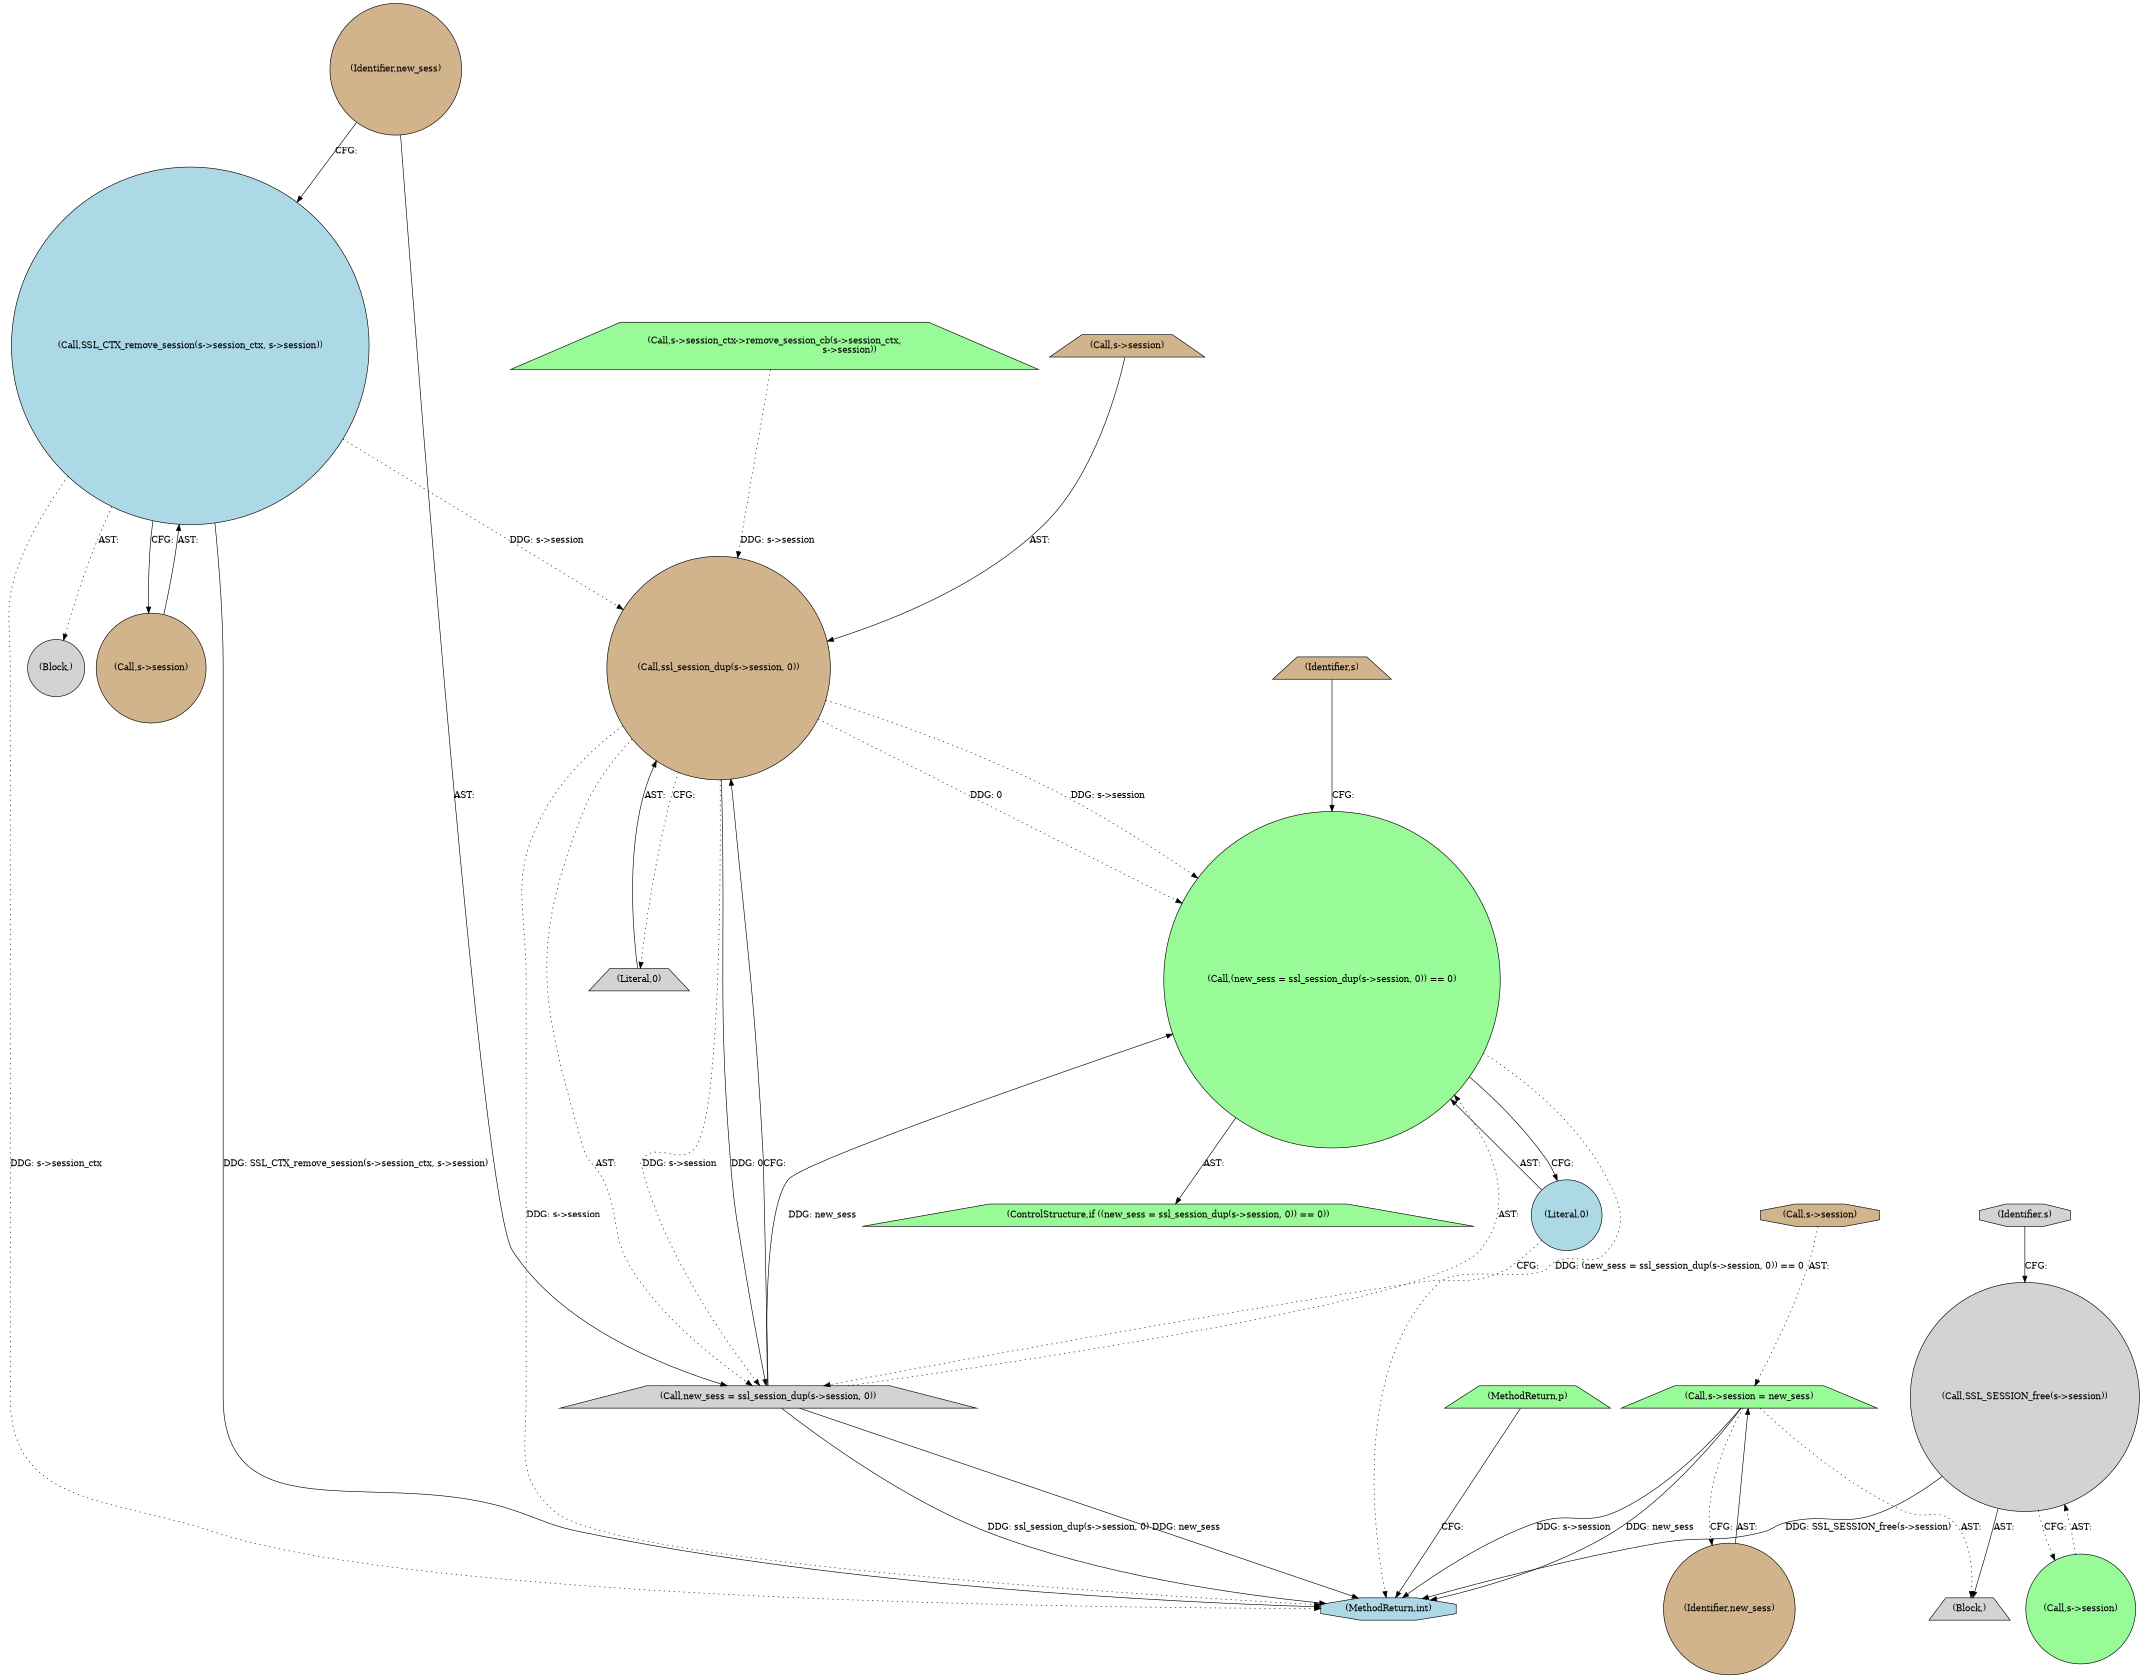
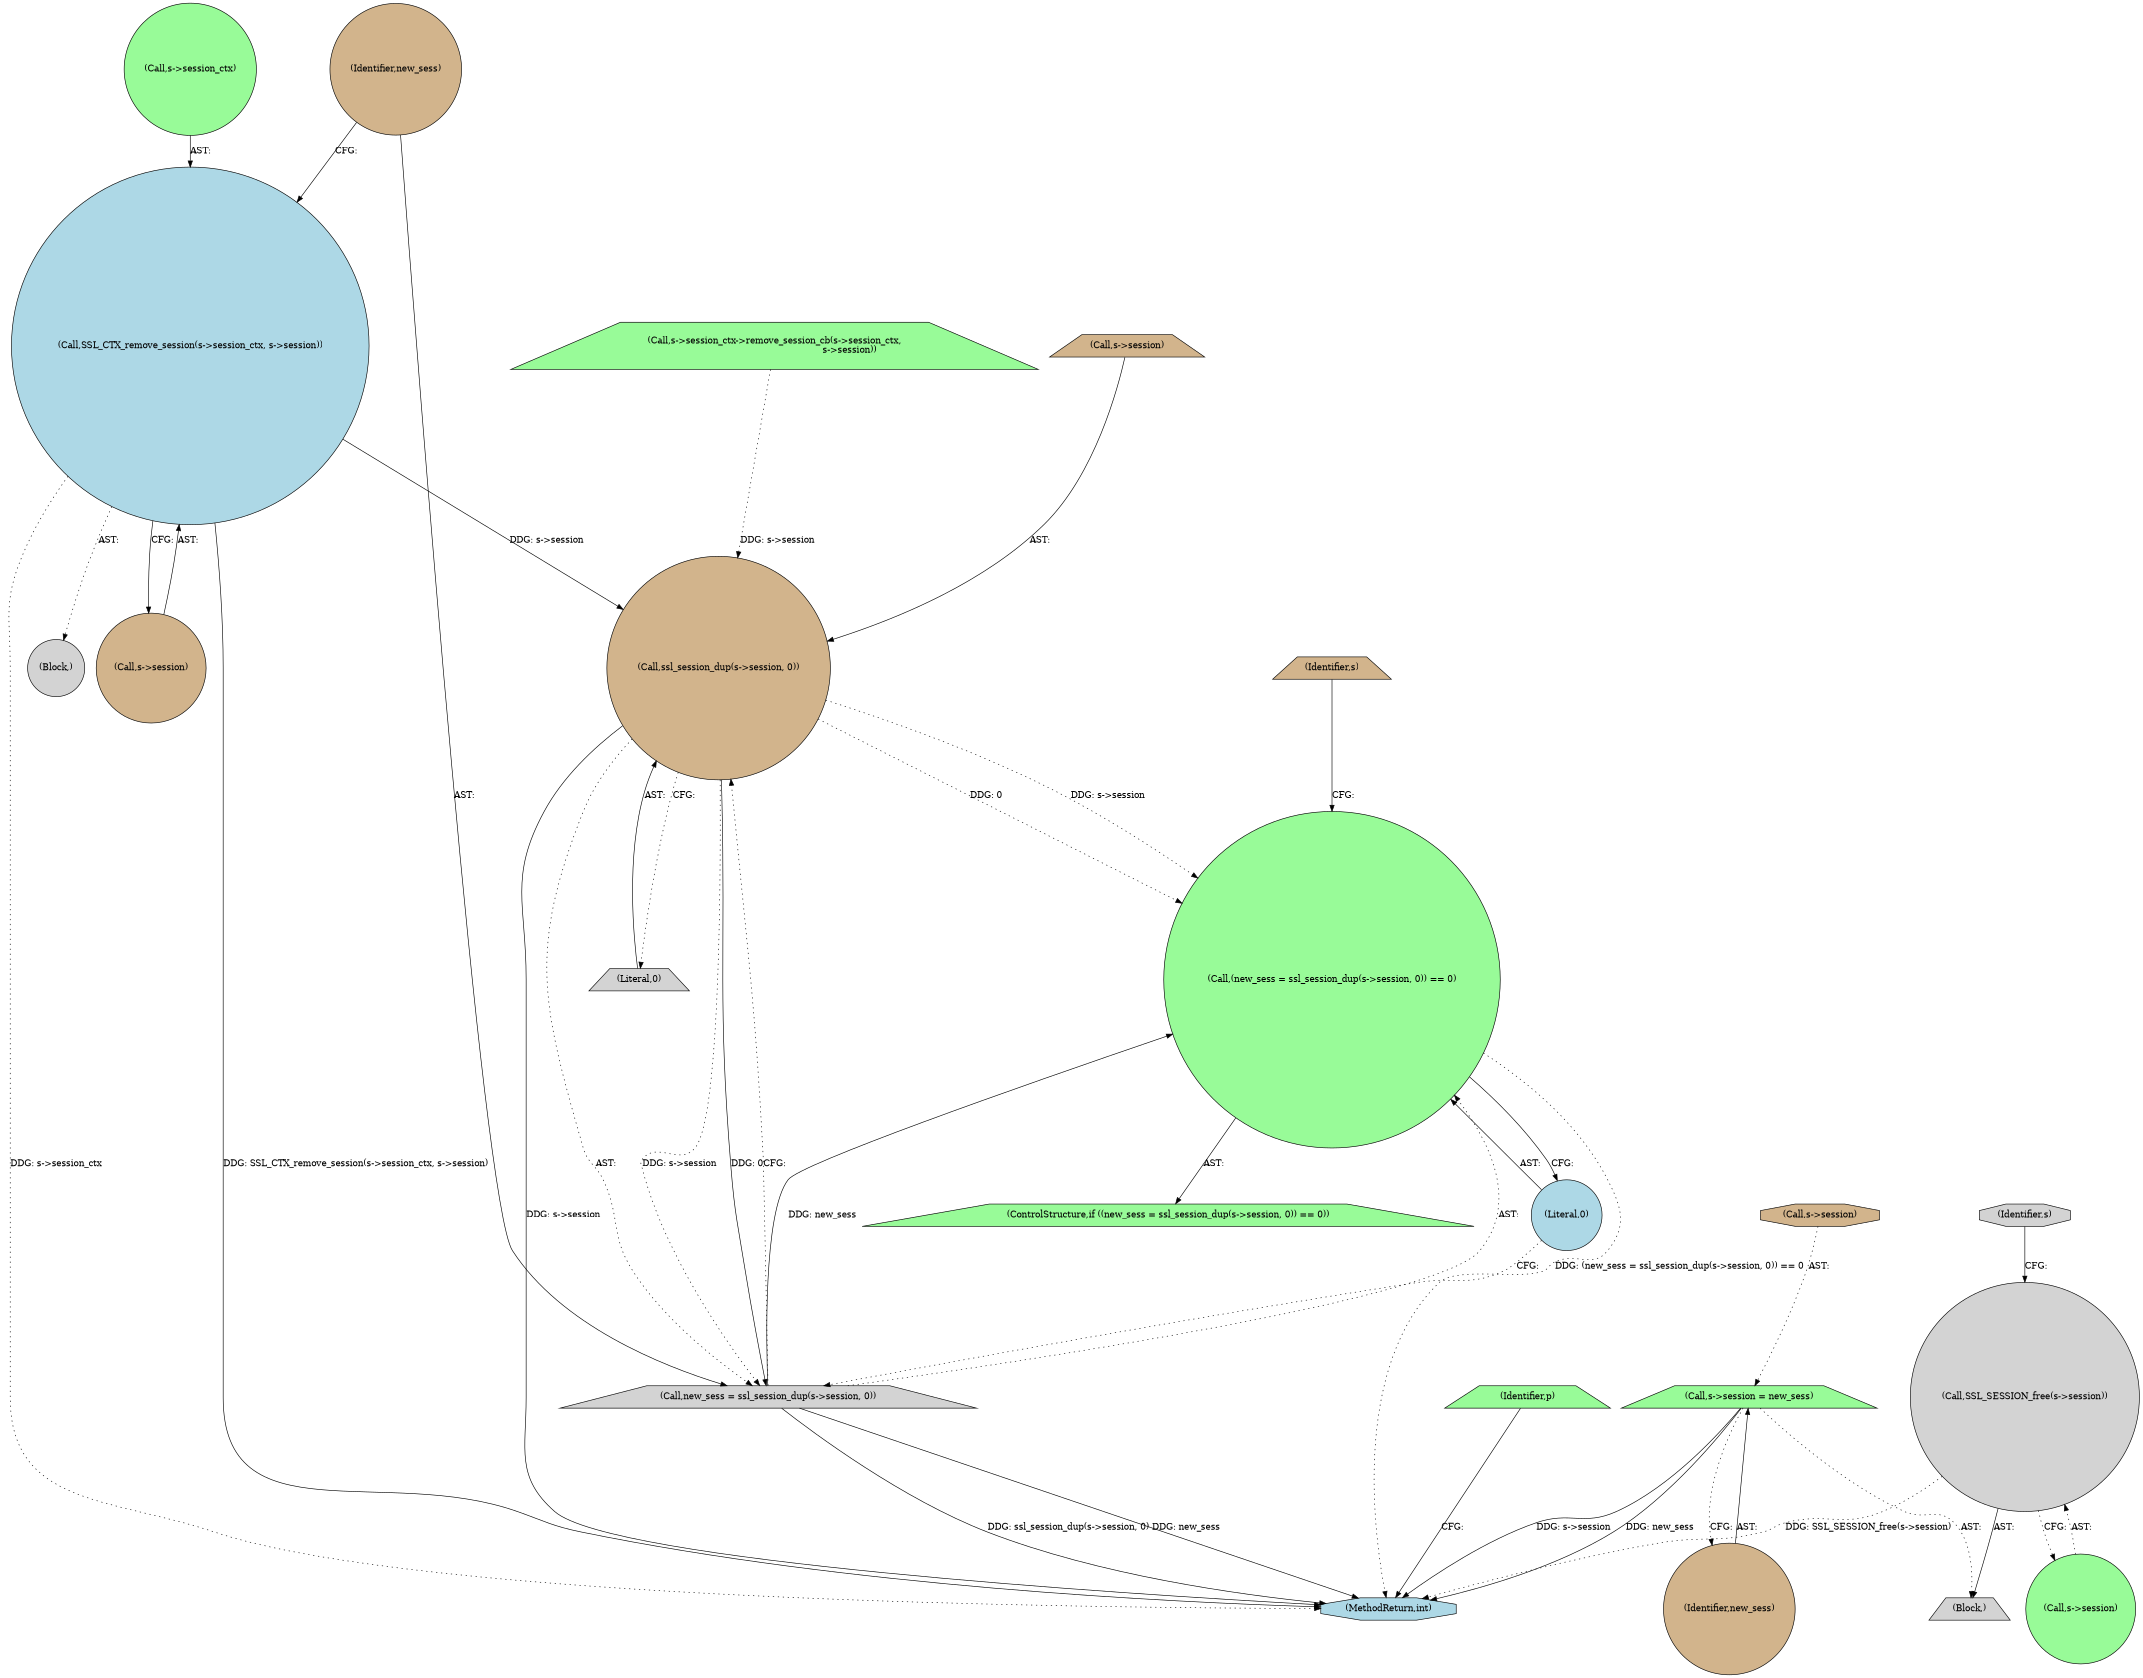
none -> (190, 69)
(480, 523) -> (480, 523)
(759, 1085) -> (759, 1085)
(1528, 1397) -> (1528, 1397)
(535, 1488) -> (535, 1488)
(1689, 1540) -> (1689, 1540)
